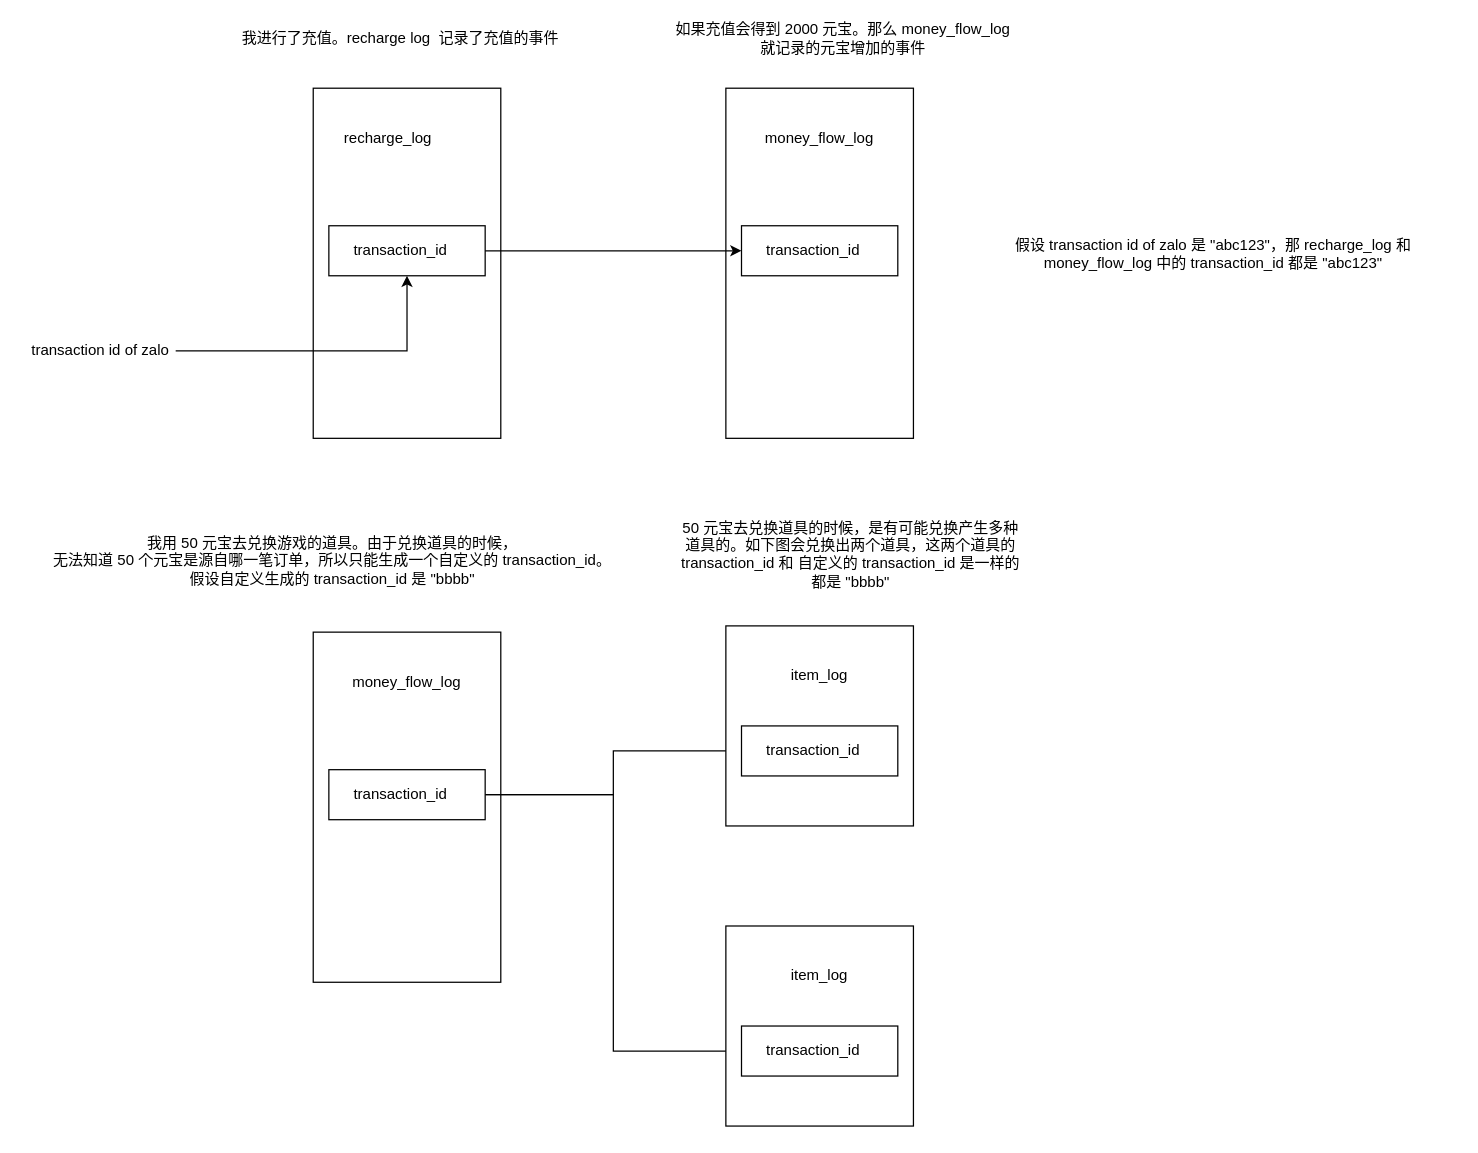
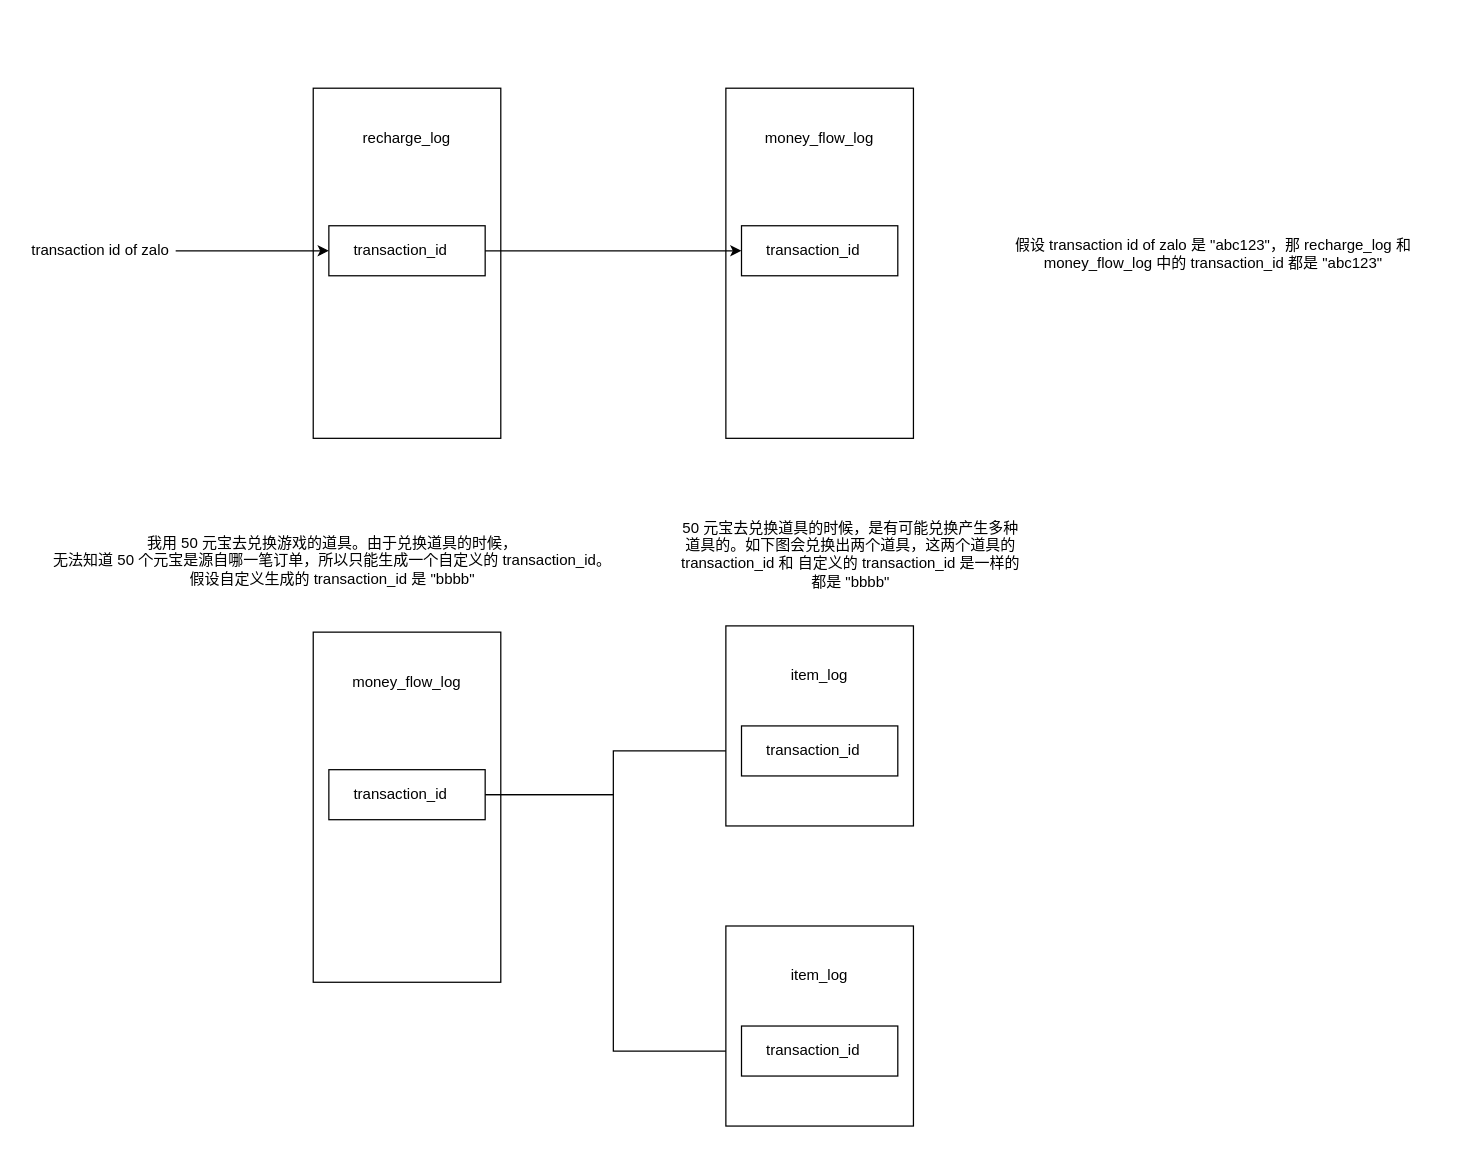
(401, 38) -> none
(843, 38) -> none
(388, 138) -> (407, 138)
(101, 351) -> (101, 251)
